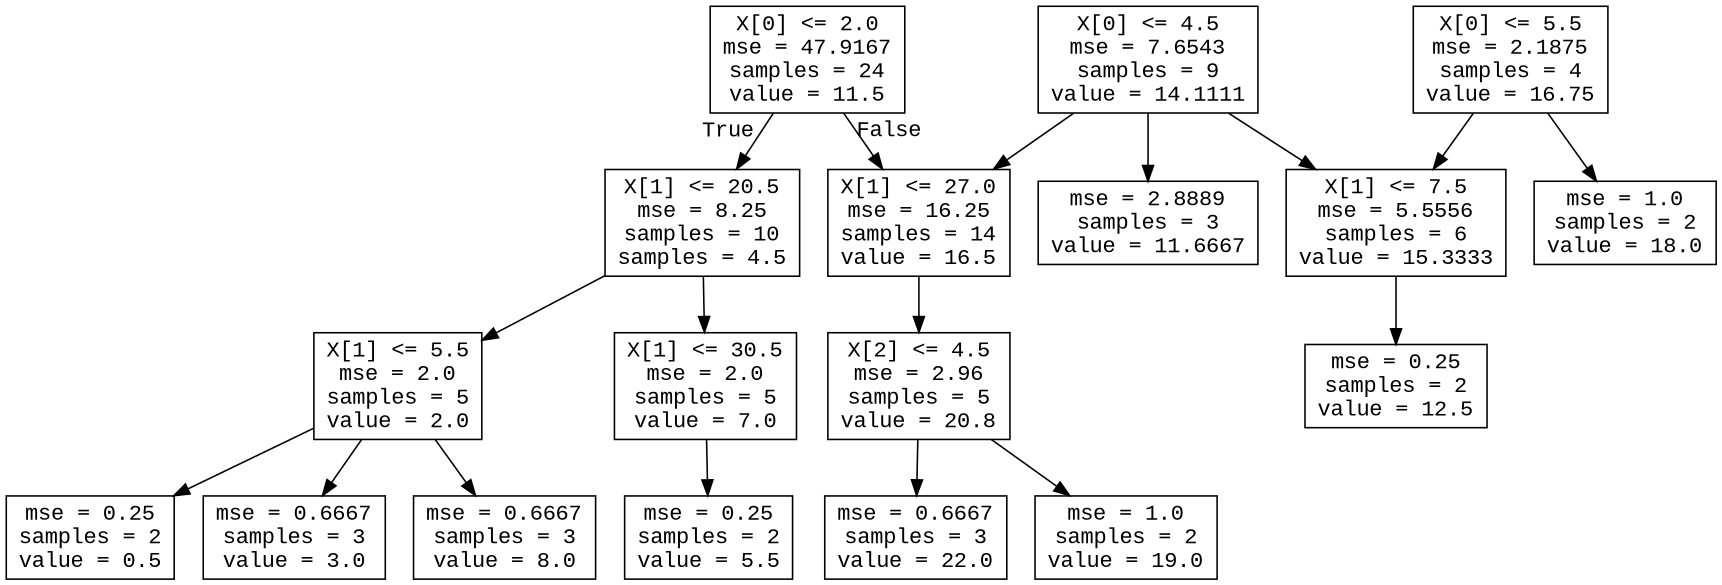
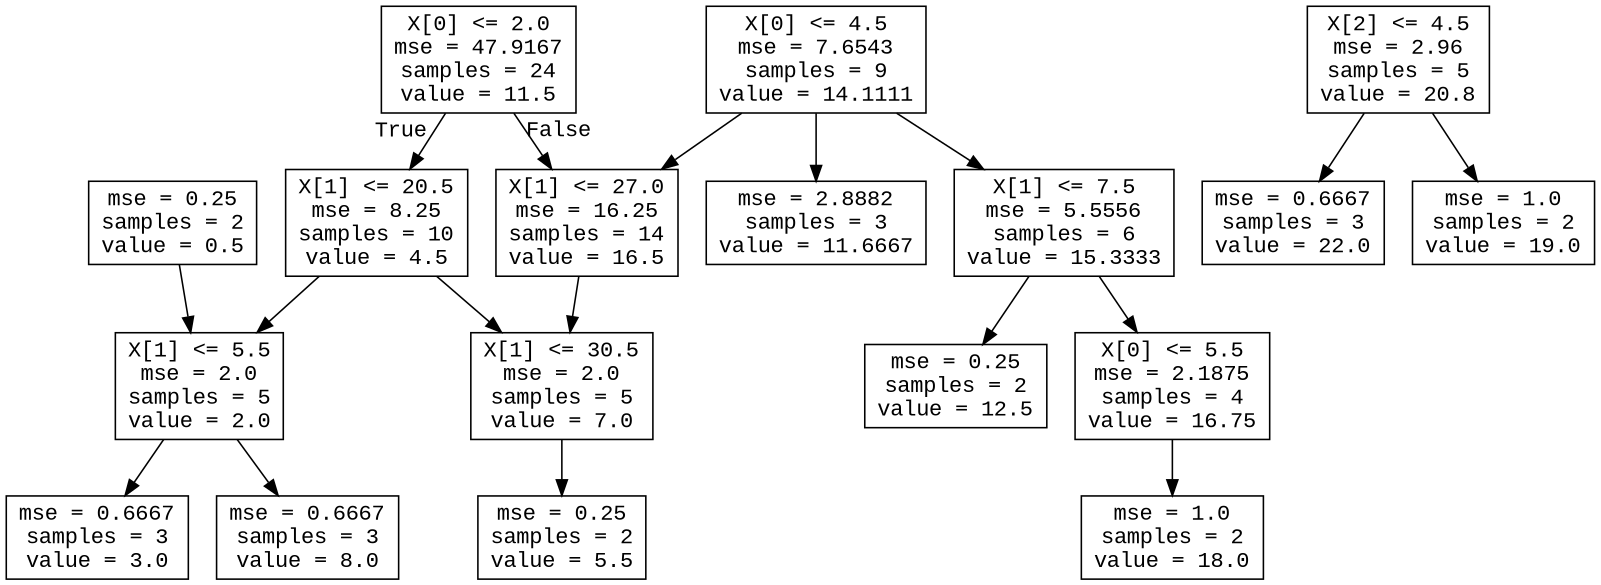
(1458, 135) -> (1114, 298)
(702, 223) -> (377, 223)
(1148, 223) -> (816, 223)
(919, 296) -> (576, 297)
(251, 458) -> (184, 291)
